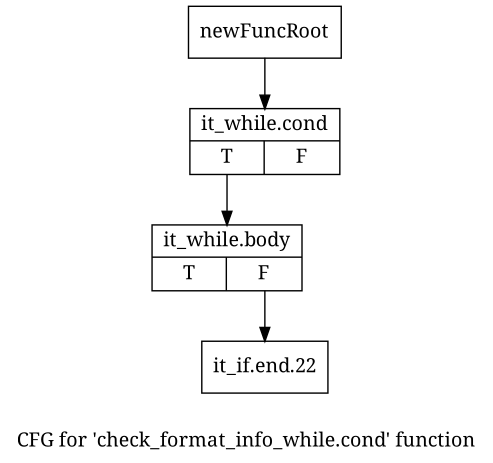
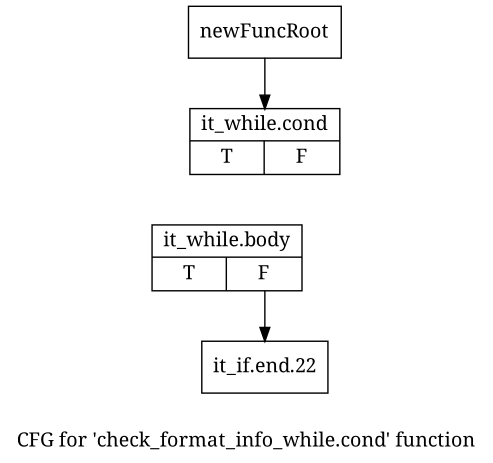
(227, 193) -> none
